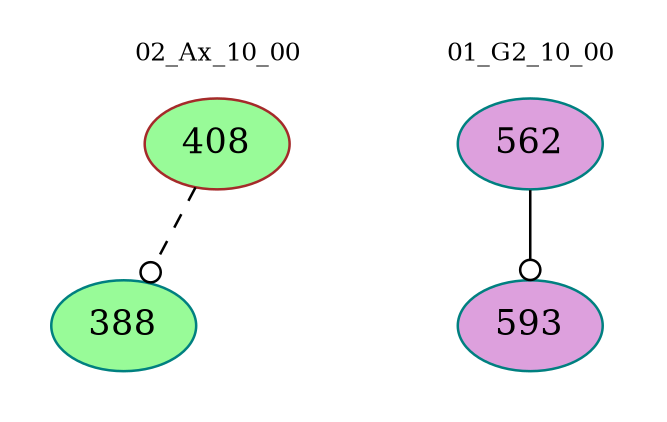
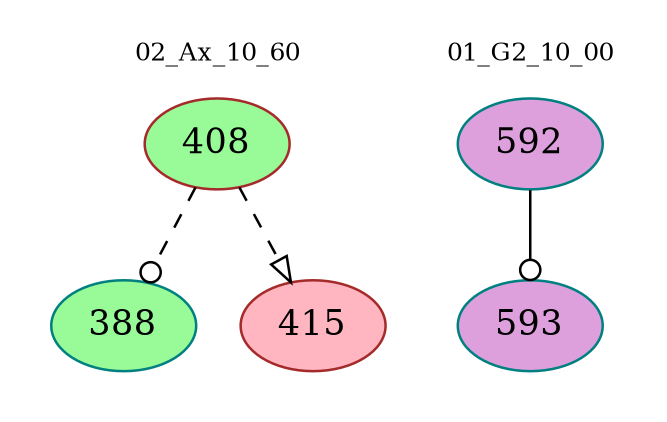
(218, 54) -> (218, 54)
(530, 144) -> (530, 144)
none -> (313, 326)
